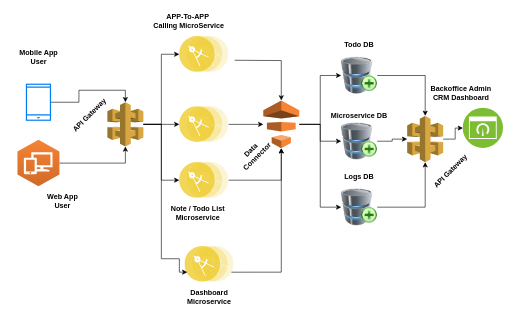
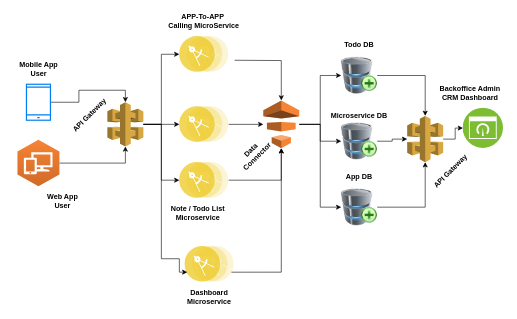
(189, 21) -> (204, 21)
(38, 57) -> (38, 69)
(461, 93) -> (470, 93)
(359, 177) -> (359, 177)
